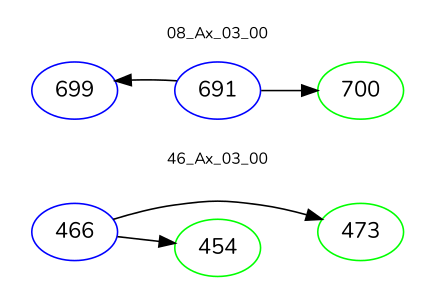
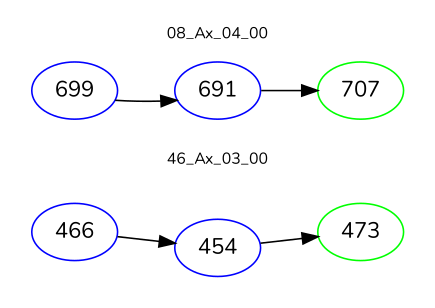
(218, 34) -> (218, 34)
(154, 80) -> (138, 101)
(361, 91) -> (361, 91)
(210, 201) -> (281, 241)
(218, 248) -> (218, 248)
